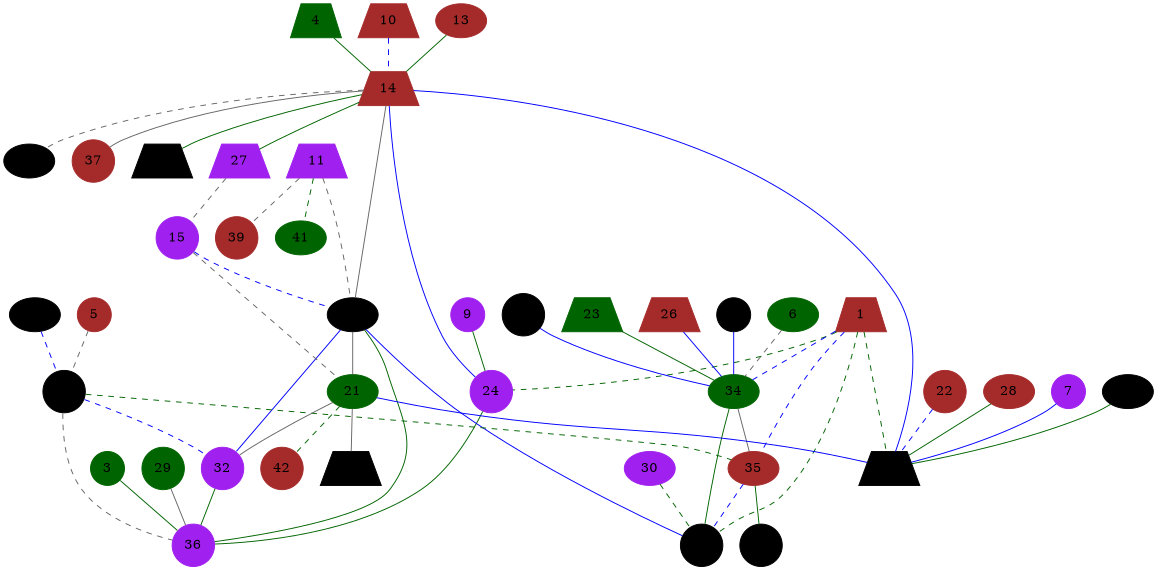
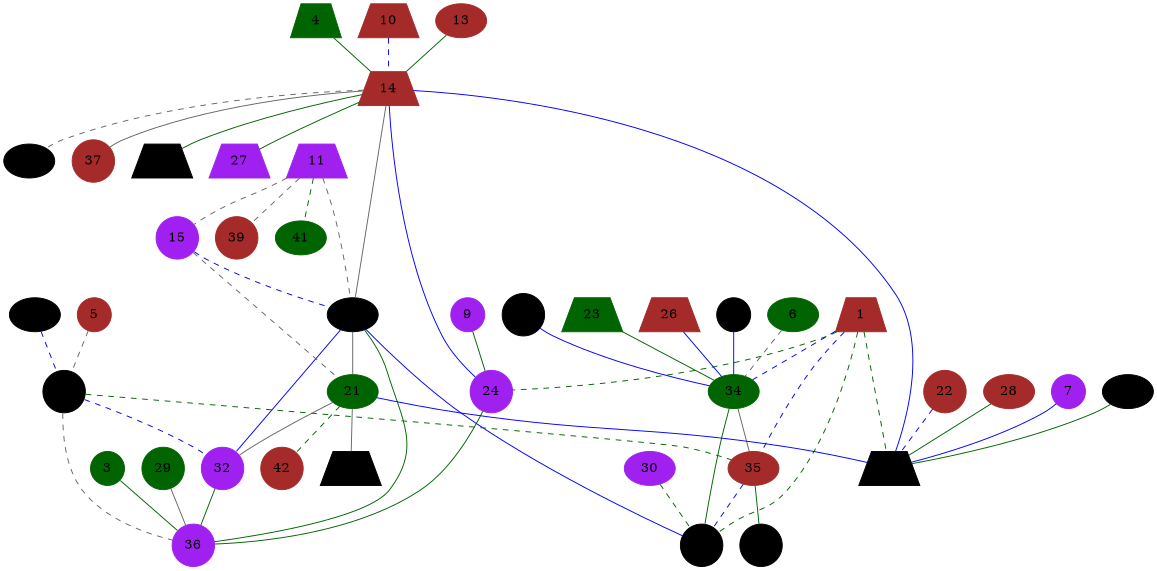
(208, 200) -> (240, 200)
